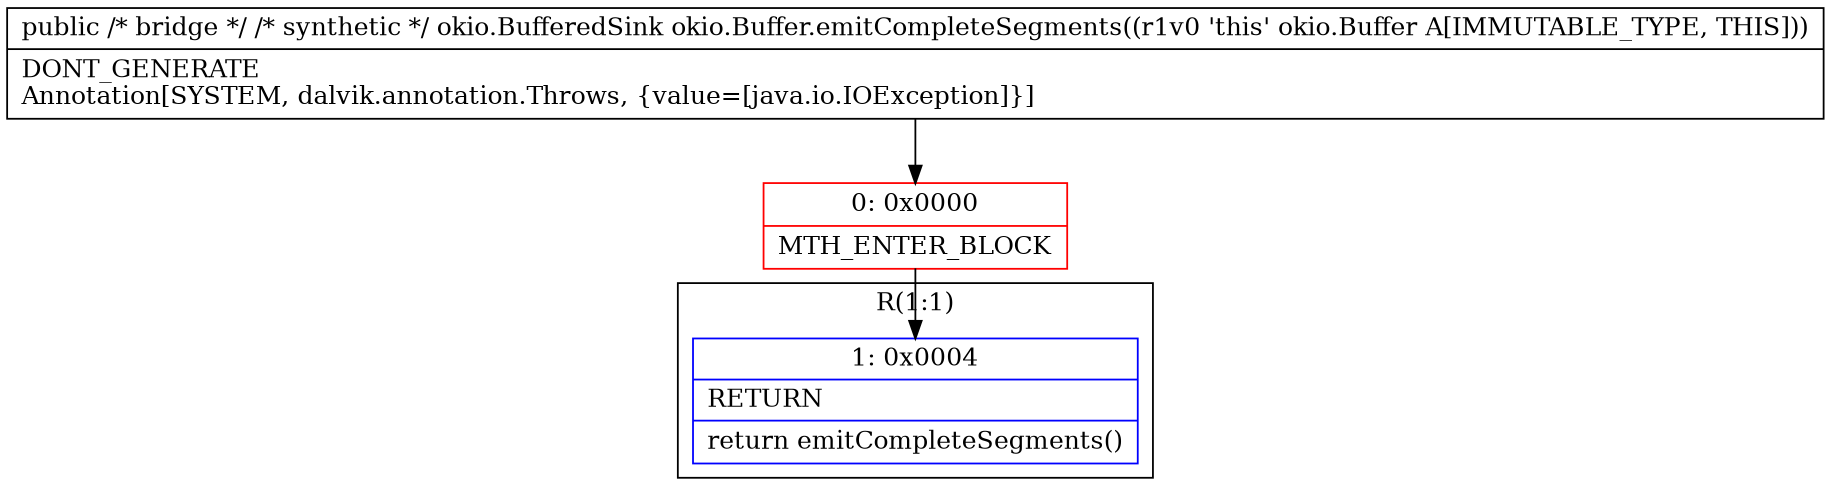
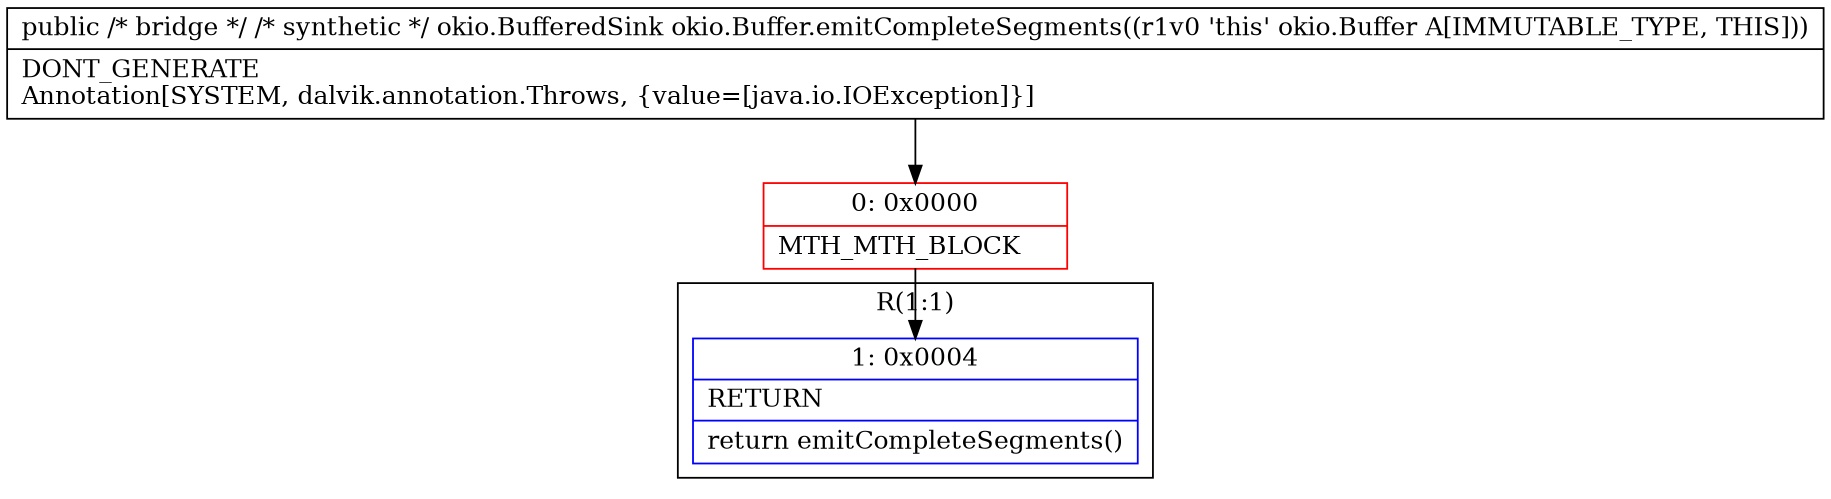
(915, 246) -> (899, 246)
